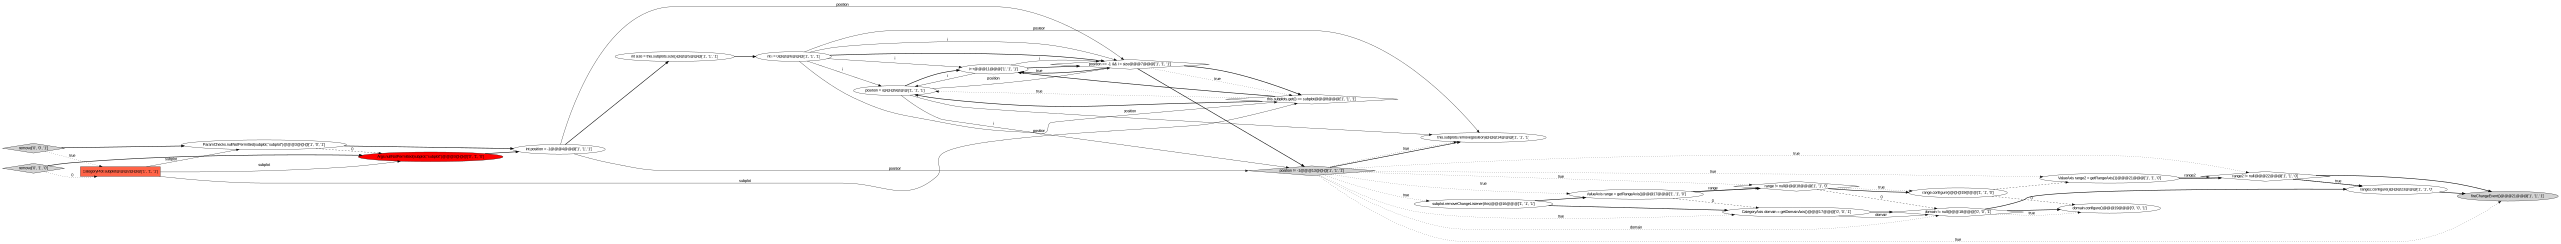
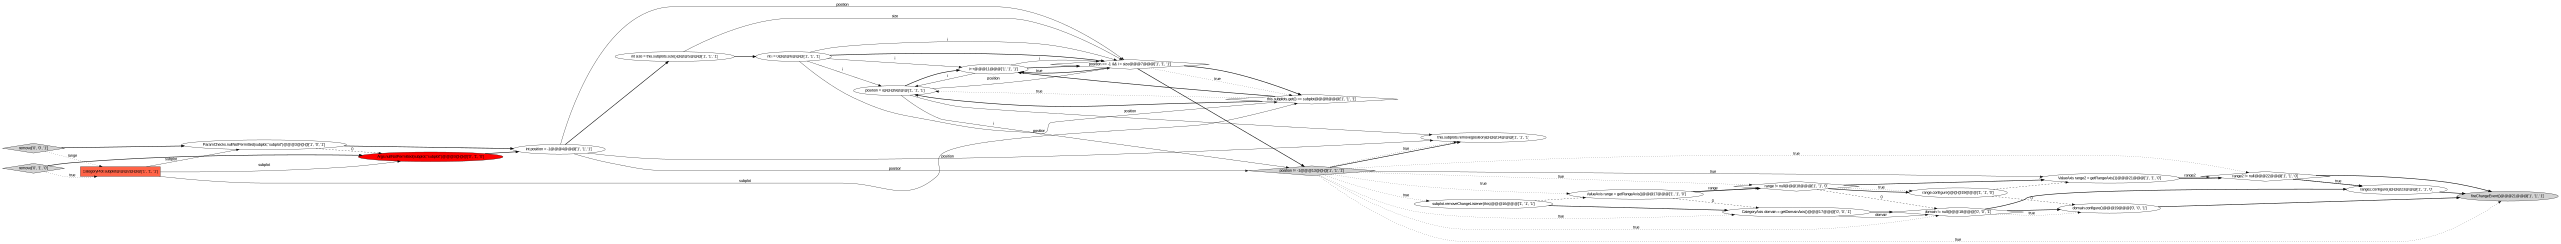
none -> (903, 18)
(1156, 31) -> (1009, 157)
(72, 156) -> (72, 156)
(1705, 174) -> (1705, 174)
(72, 175) -> (72, 175)
none -> (1942, 183)
(1559, 199) -> (1559, 199)
none -> (2307, 202)
(1636, 227) -> (1636, 227)
